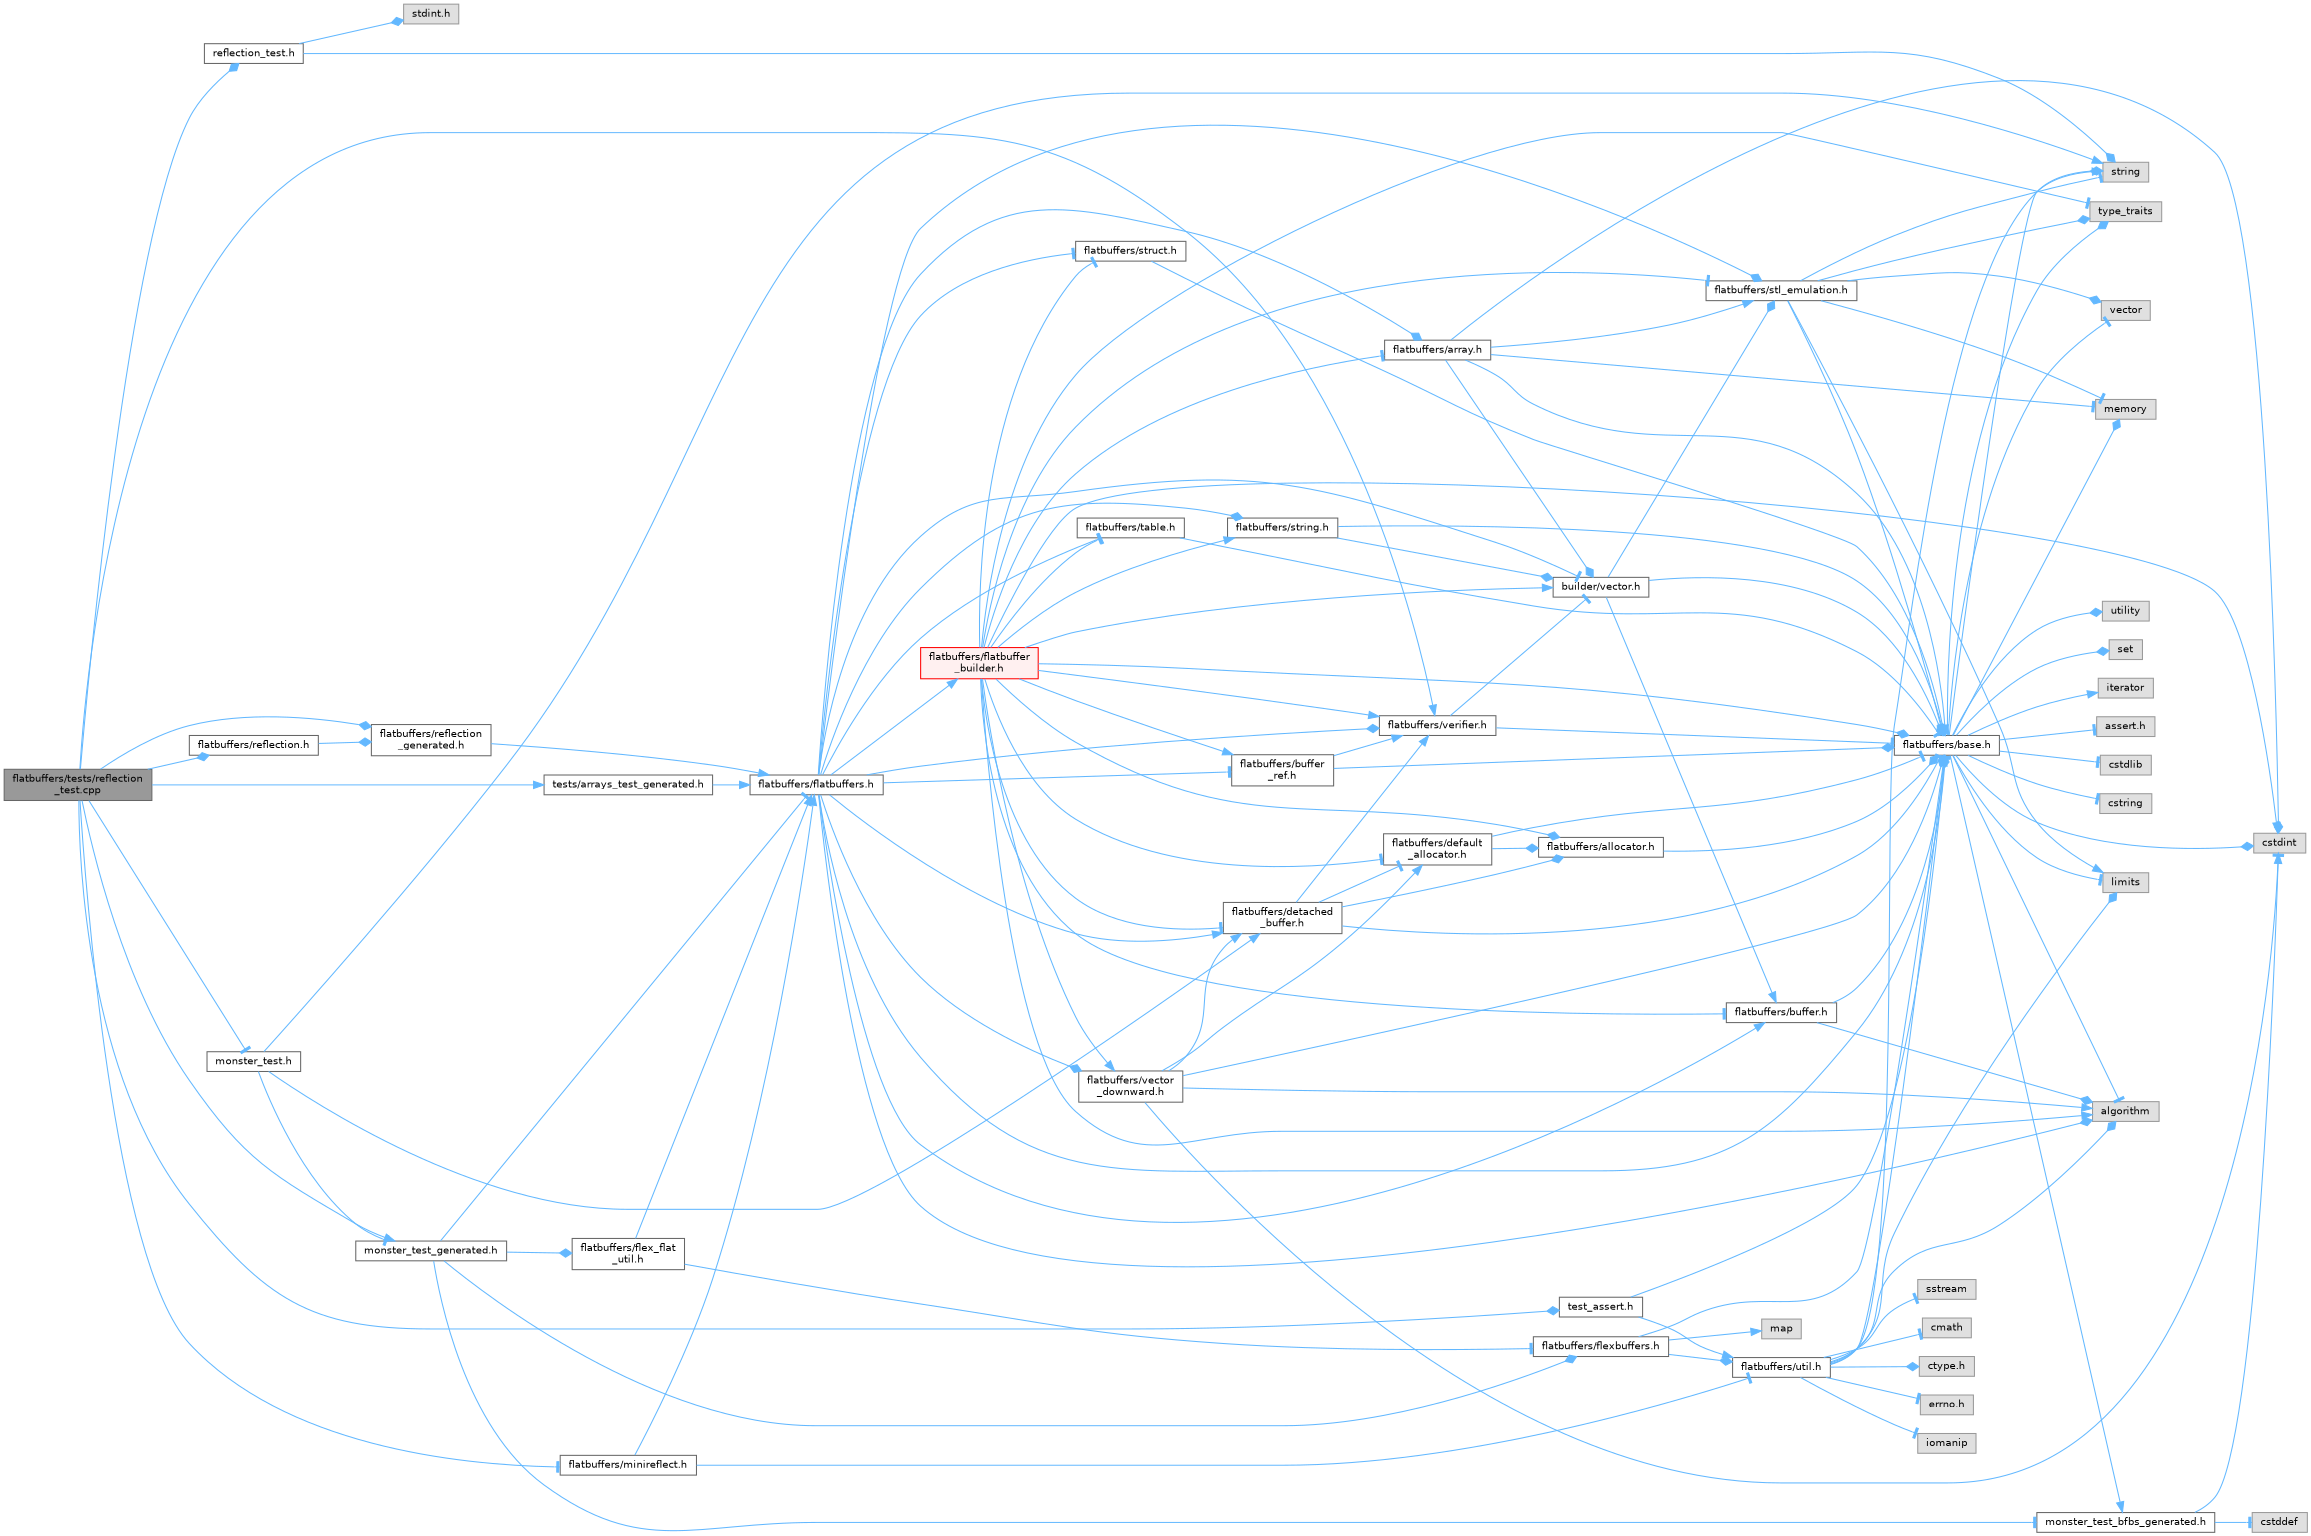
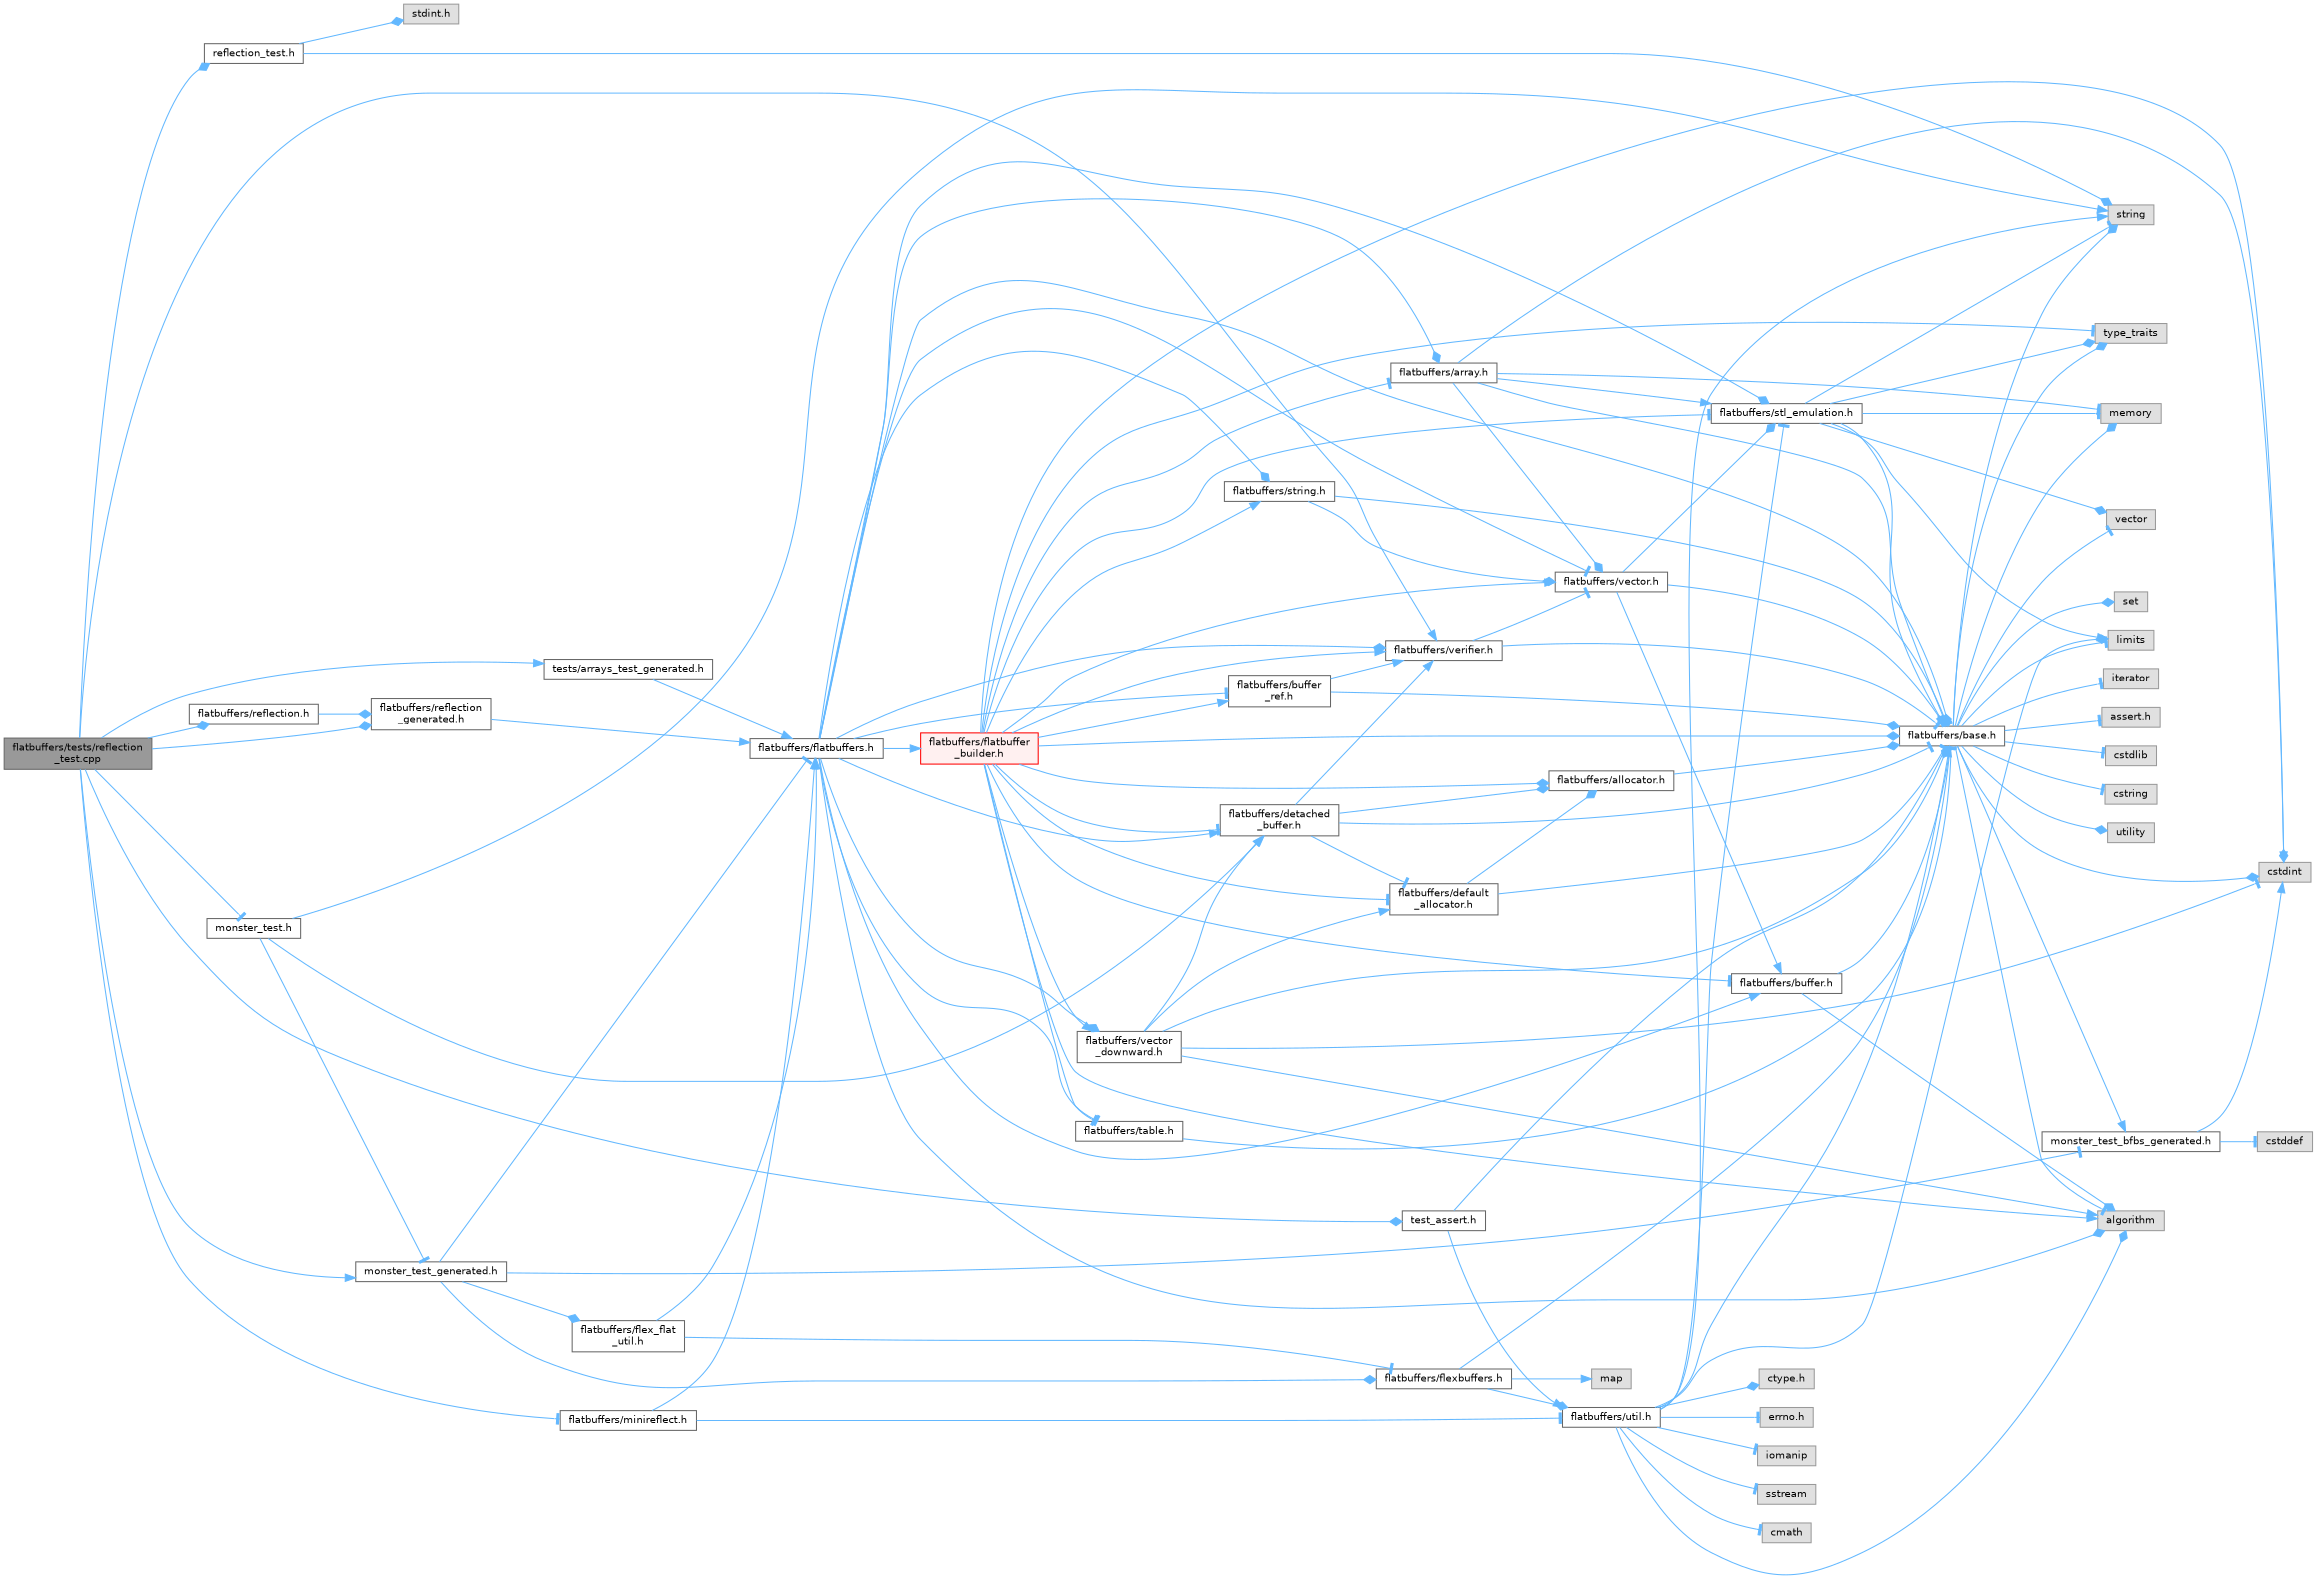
(1131, 251) -> none
(1601, 587) -> (1611, 582)
(2026, 710) -> (2034, 700)
none -> (1716, 922)
